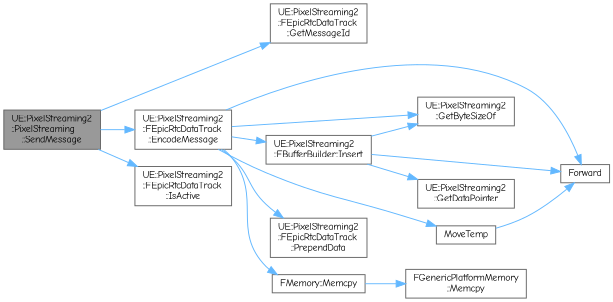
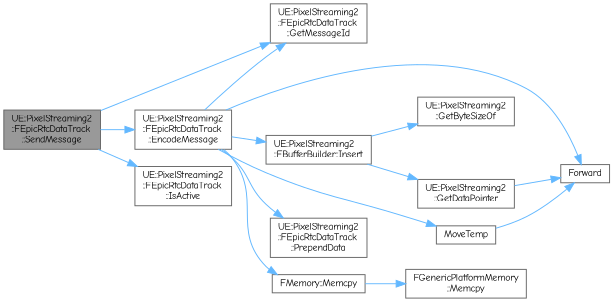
(320, 121) -> (240, 78)
(52, 130) -> (52, 130)
(461, 163) -> (533, 182)
